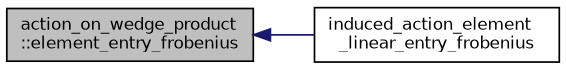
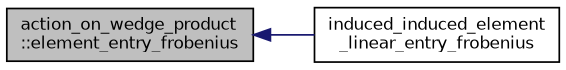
(437, 35) -> (437, 35)
